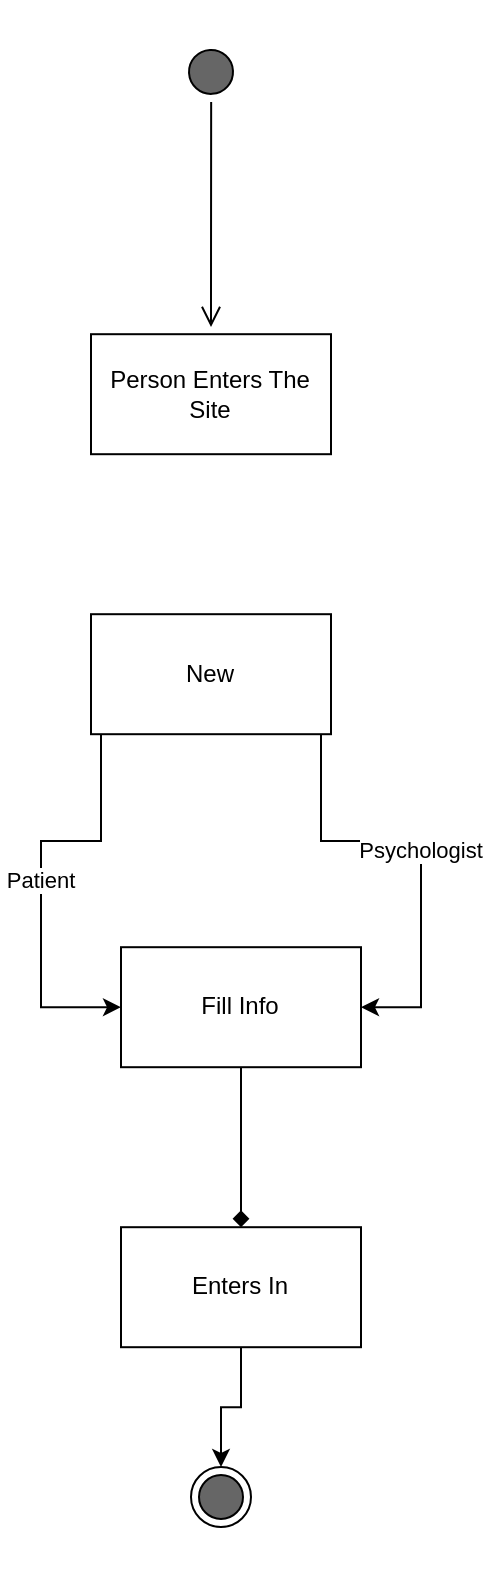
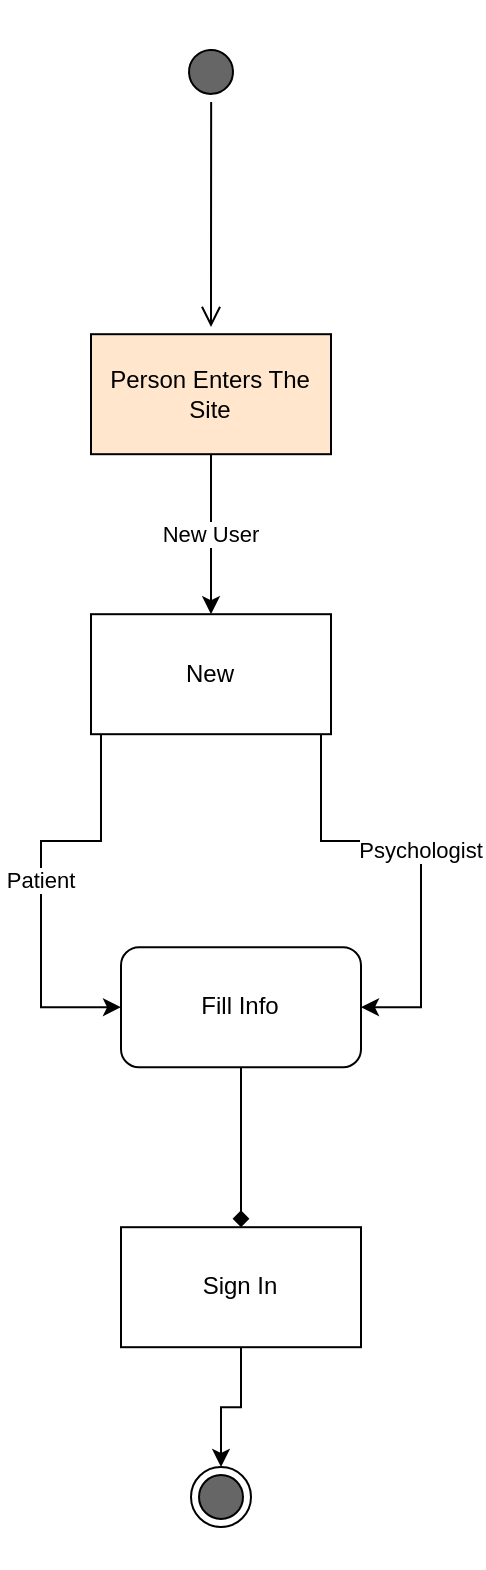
(211, 394) -> (211, 394)
none -> (211, 488)
(241, 1007) -> (241, 1007)
(241, 1287) -> (241, 1287)
